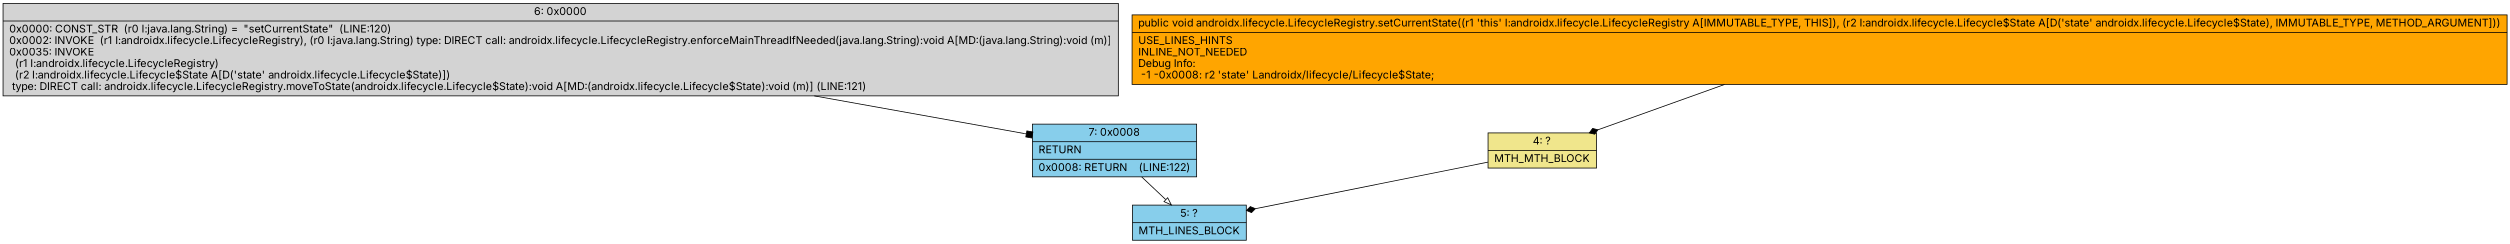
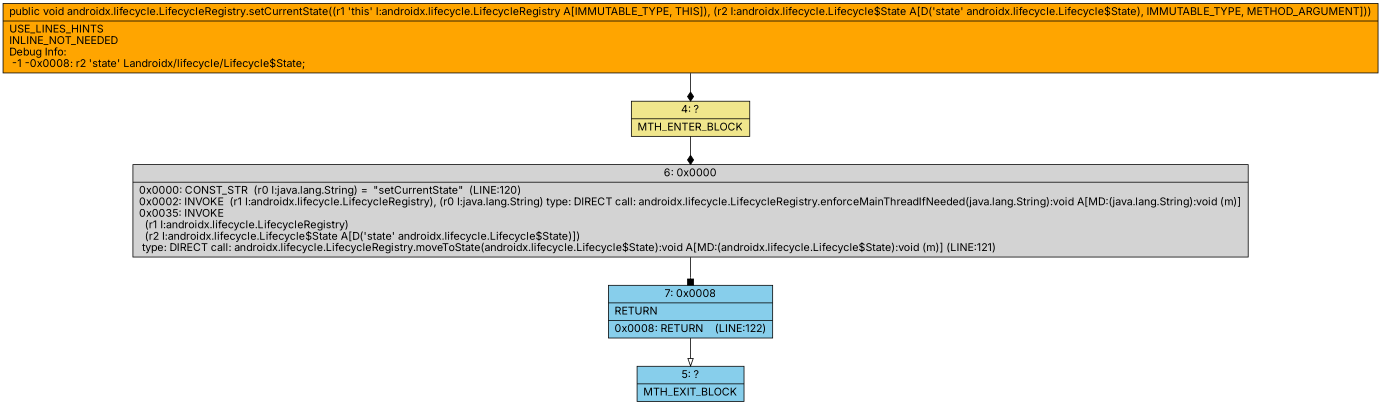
(1542, 159) -> (691, 127)
(1372, 185) -> (691, 146)
(1189, 231) -> (691, 392)
